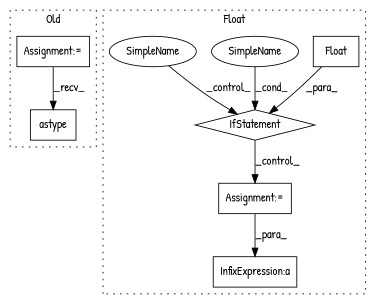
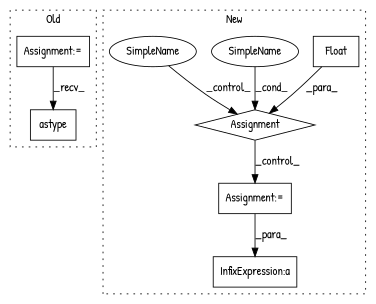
(234, 20) -> (234, 20)
(255, 125) -> (255, 125)
